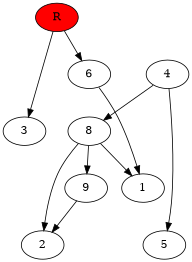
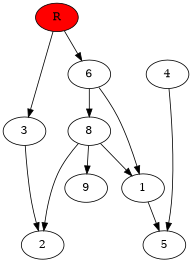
(132, 100) -> (89, 99)
(67, 213) -> (29, 185)
none -> (152, 213)
